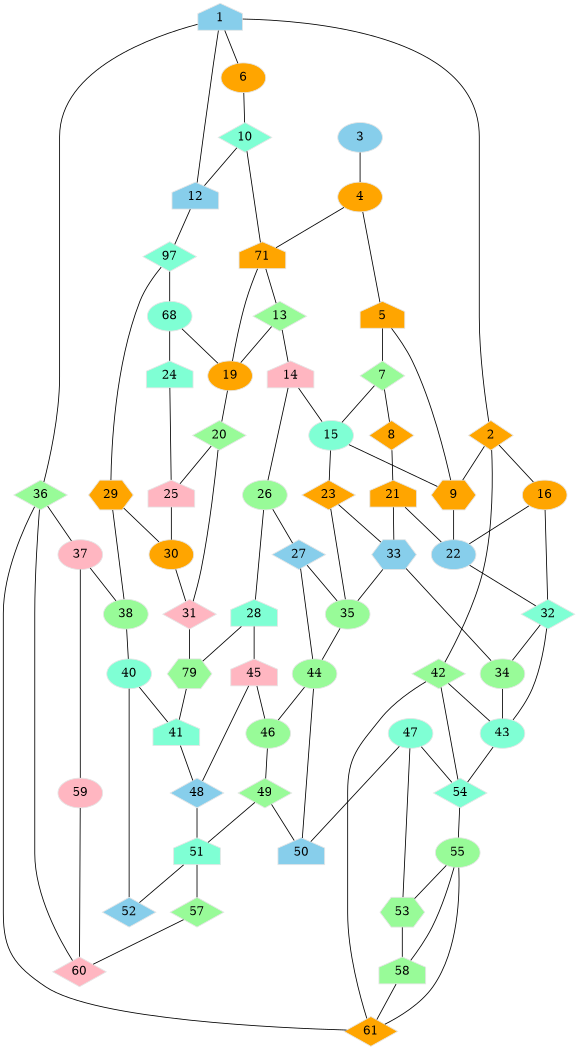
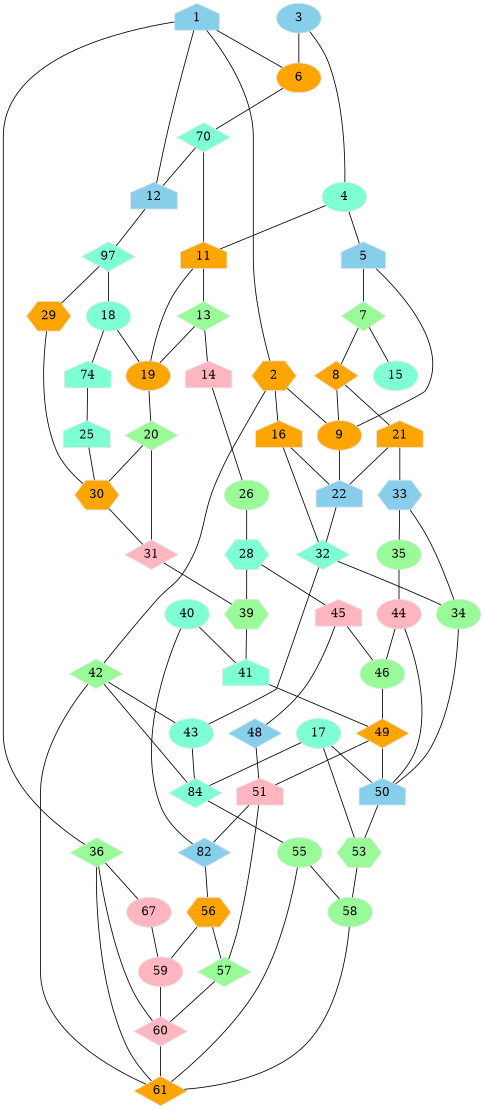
none -> (299, 48)
(245, 137) -> (204, 137)
(360, 197) -> (344, 197)
(262, 257) -> (204, 257)
(170, 316) -> (108, 316)
(382, 316) -> (363, 257)
(170, 376) -> (88, 376)
(310, 405) -> none
(491, 435) -> (274, 376)
(196, 465) -> (126, 463)
(398, 468) -> (338, 405)
(171, 495) -> (87, 435)
(329, 495) -> none
(454, 495) -> (339, 435)
(545, 495) -> (279, 435)
(80, 555) -> (149, 912)
(171, 555) -> (97, 495)
(299, 555) -> none
(454, 555) -> (339, 495)
(126, 614) -> none
(254, 614) -> (247, 555)
(190, 674) -> (247, 614)
(315, 674) -> (399, 614)
(502, 704) -> (445, 715)
(411, 733) -> (319, 733)
(187, 763) -> (319, 706)
(265, 793) -> (382, 733)
(460, 793) -> (195, 793)
(197, 853) -> (260, 793)
(430, 882) -> (371, 821)
(129, 912) -> (204, 853)
none -> (209, 912)
(402, 972) -> (350, 912)
none -> (161, 1061)
